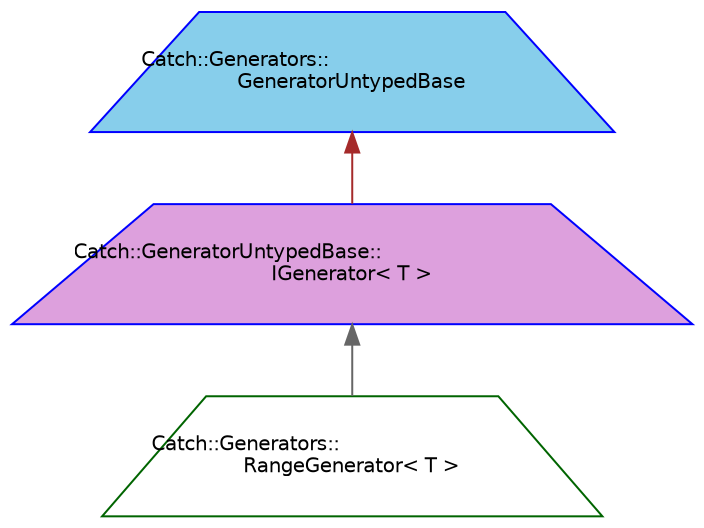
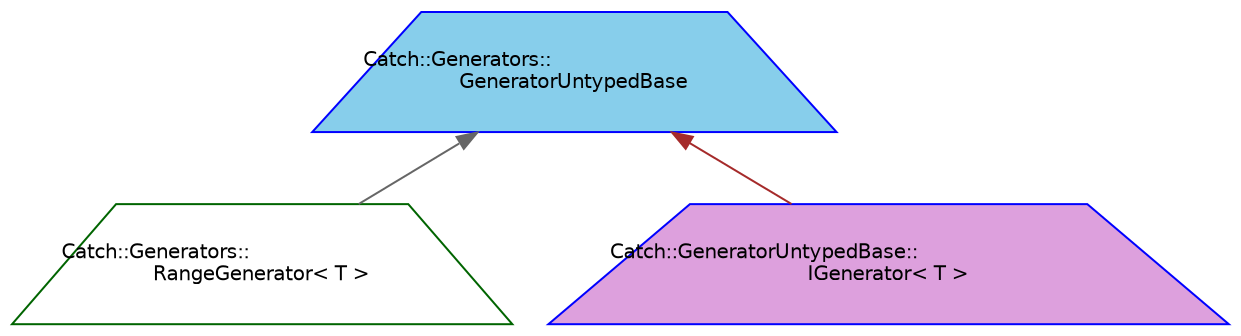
(352, 370) -> (409, 174)
